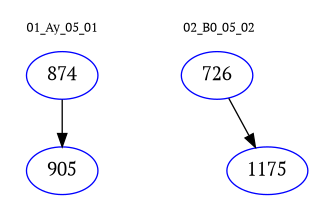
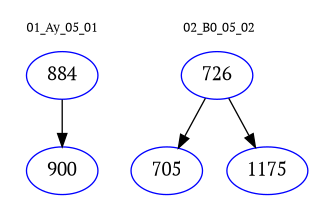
(62, 75) -> (62, 75)
(62, 171) -> (62, 171)
none -> (167, 171)
